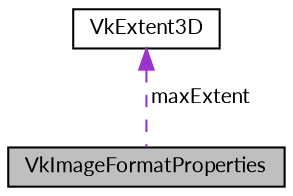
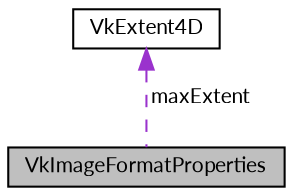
(146, 29) -> (146, 29)
